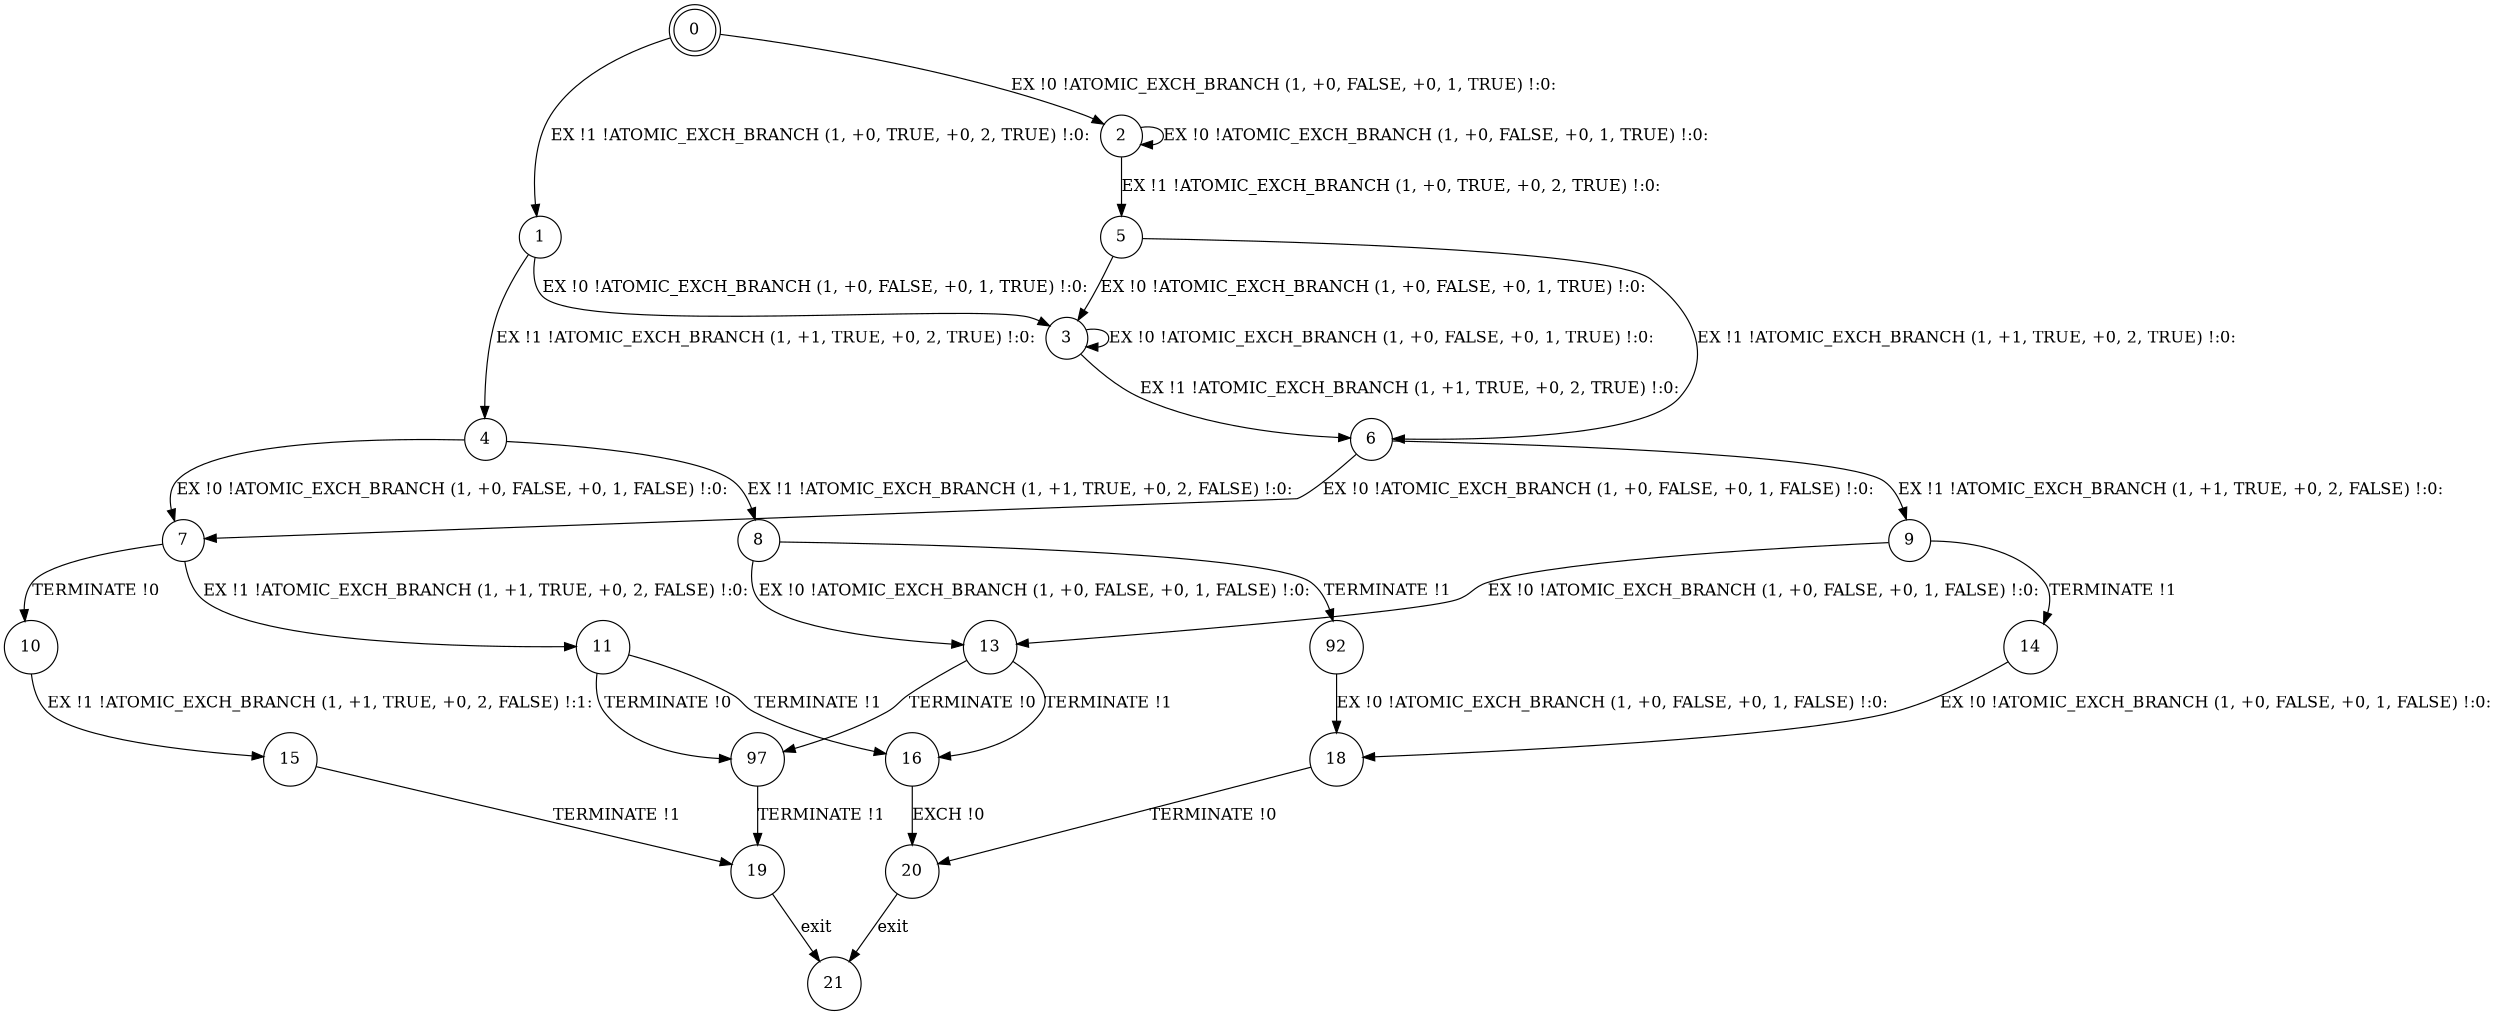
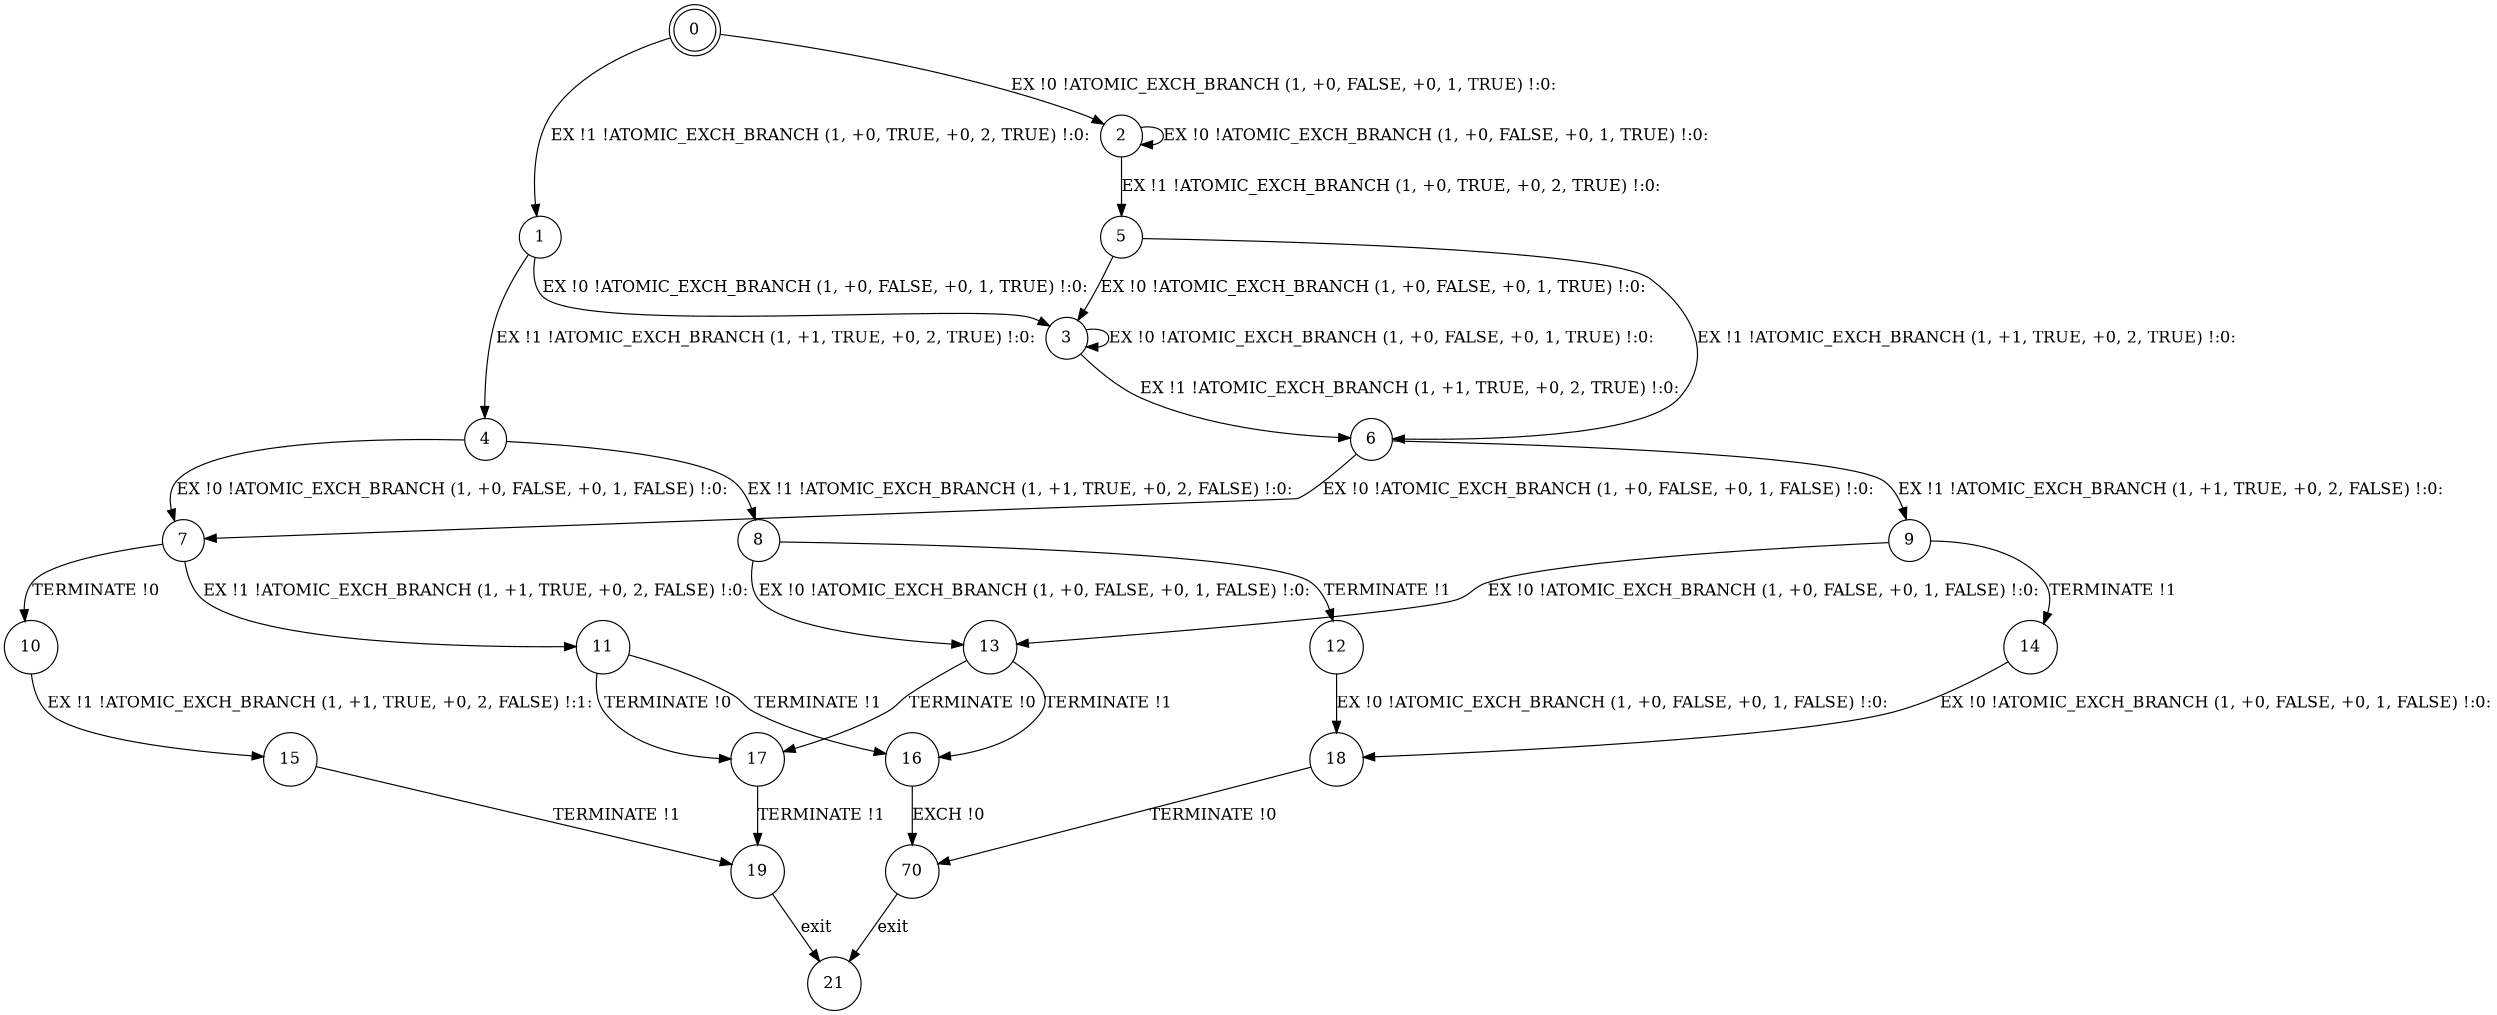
(1337, 647) -> (1337, 647)
(758, 759) -> (758, 759)
(912, 872) -> (912, 872)
